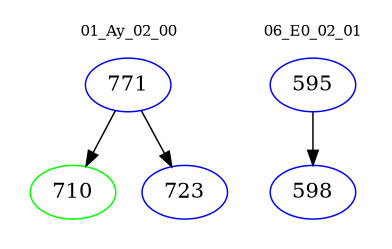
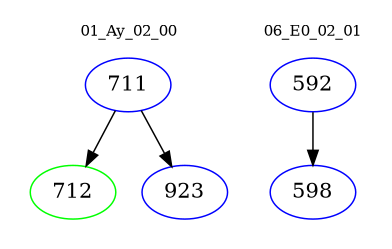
(128, 85) -> (128, 85)
(313, 85) -> (313, 85)
(73, 192) -> (73, 192)
(185, 192) -> (185, 192)
